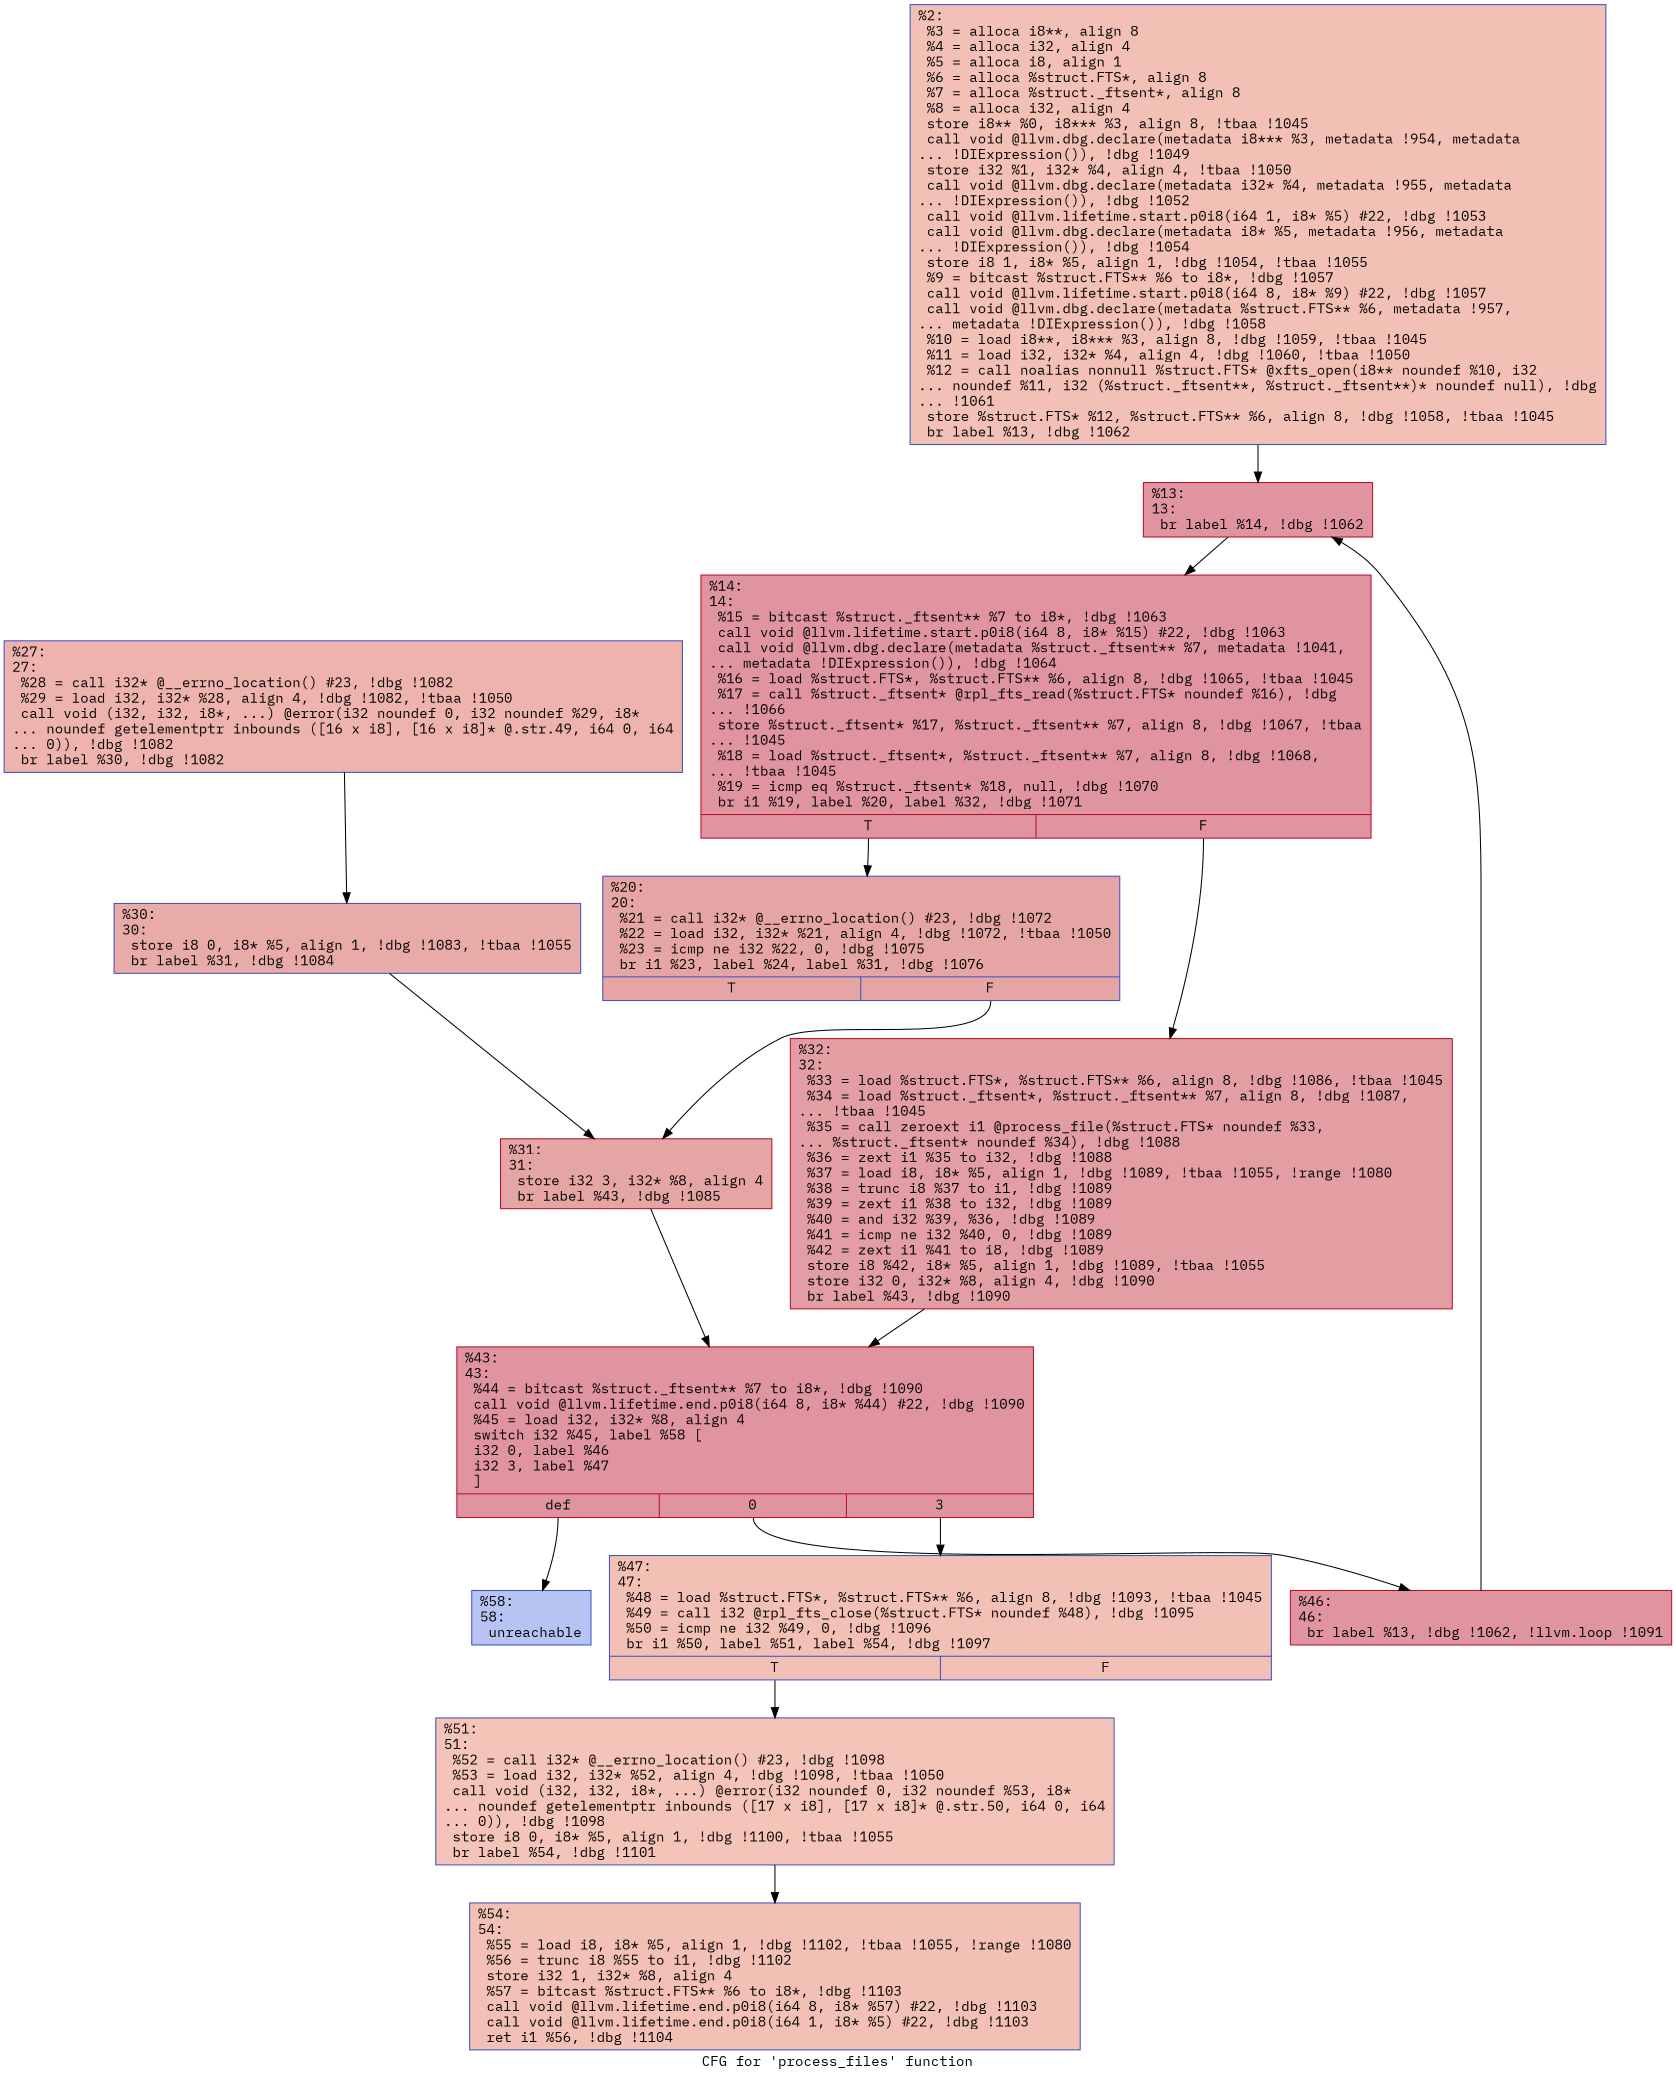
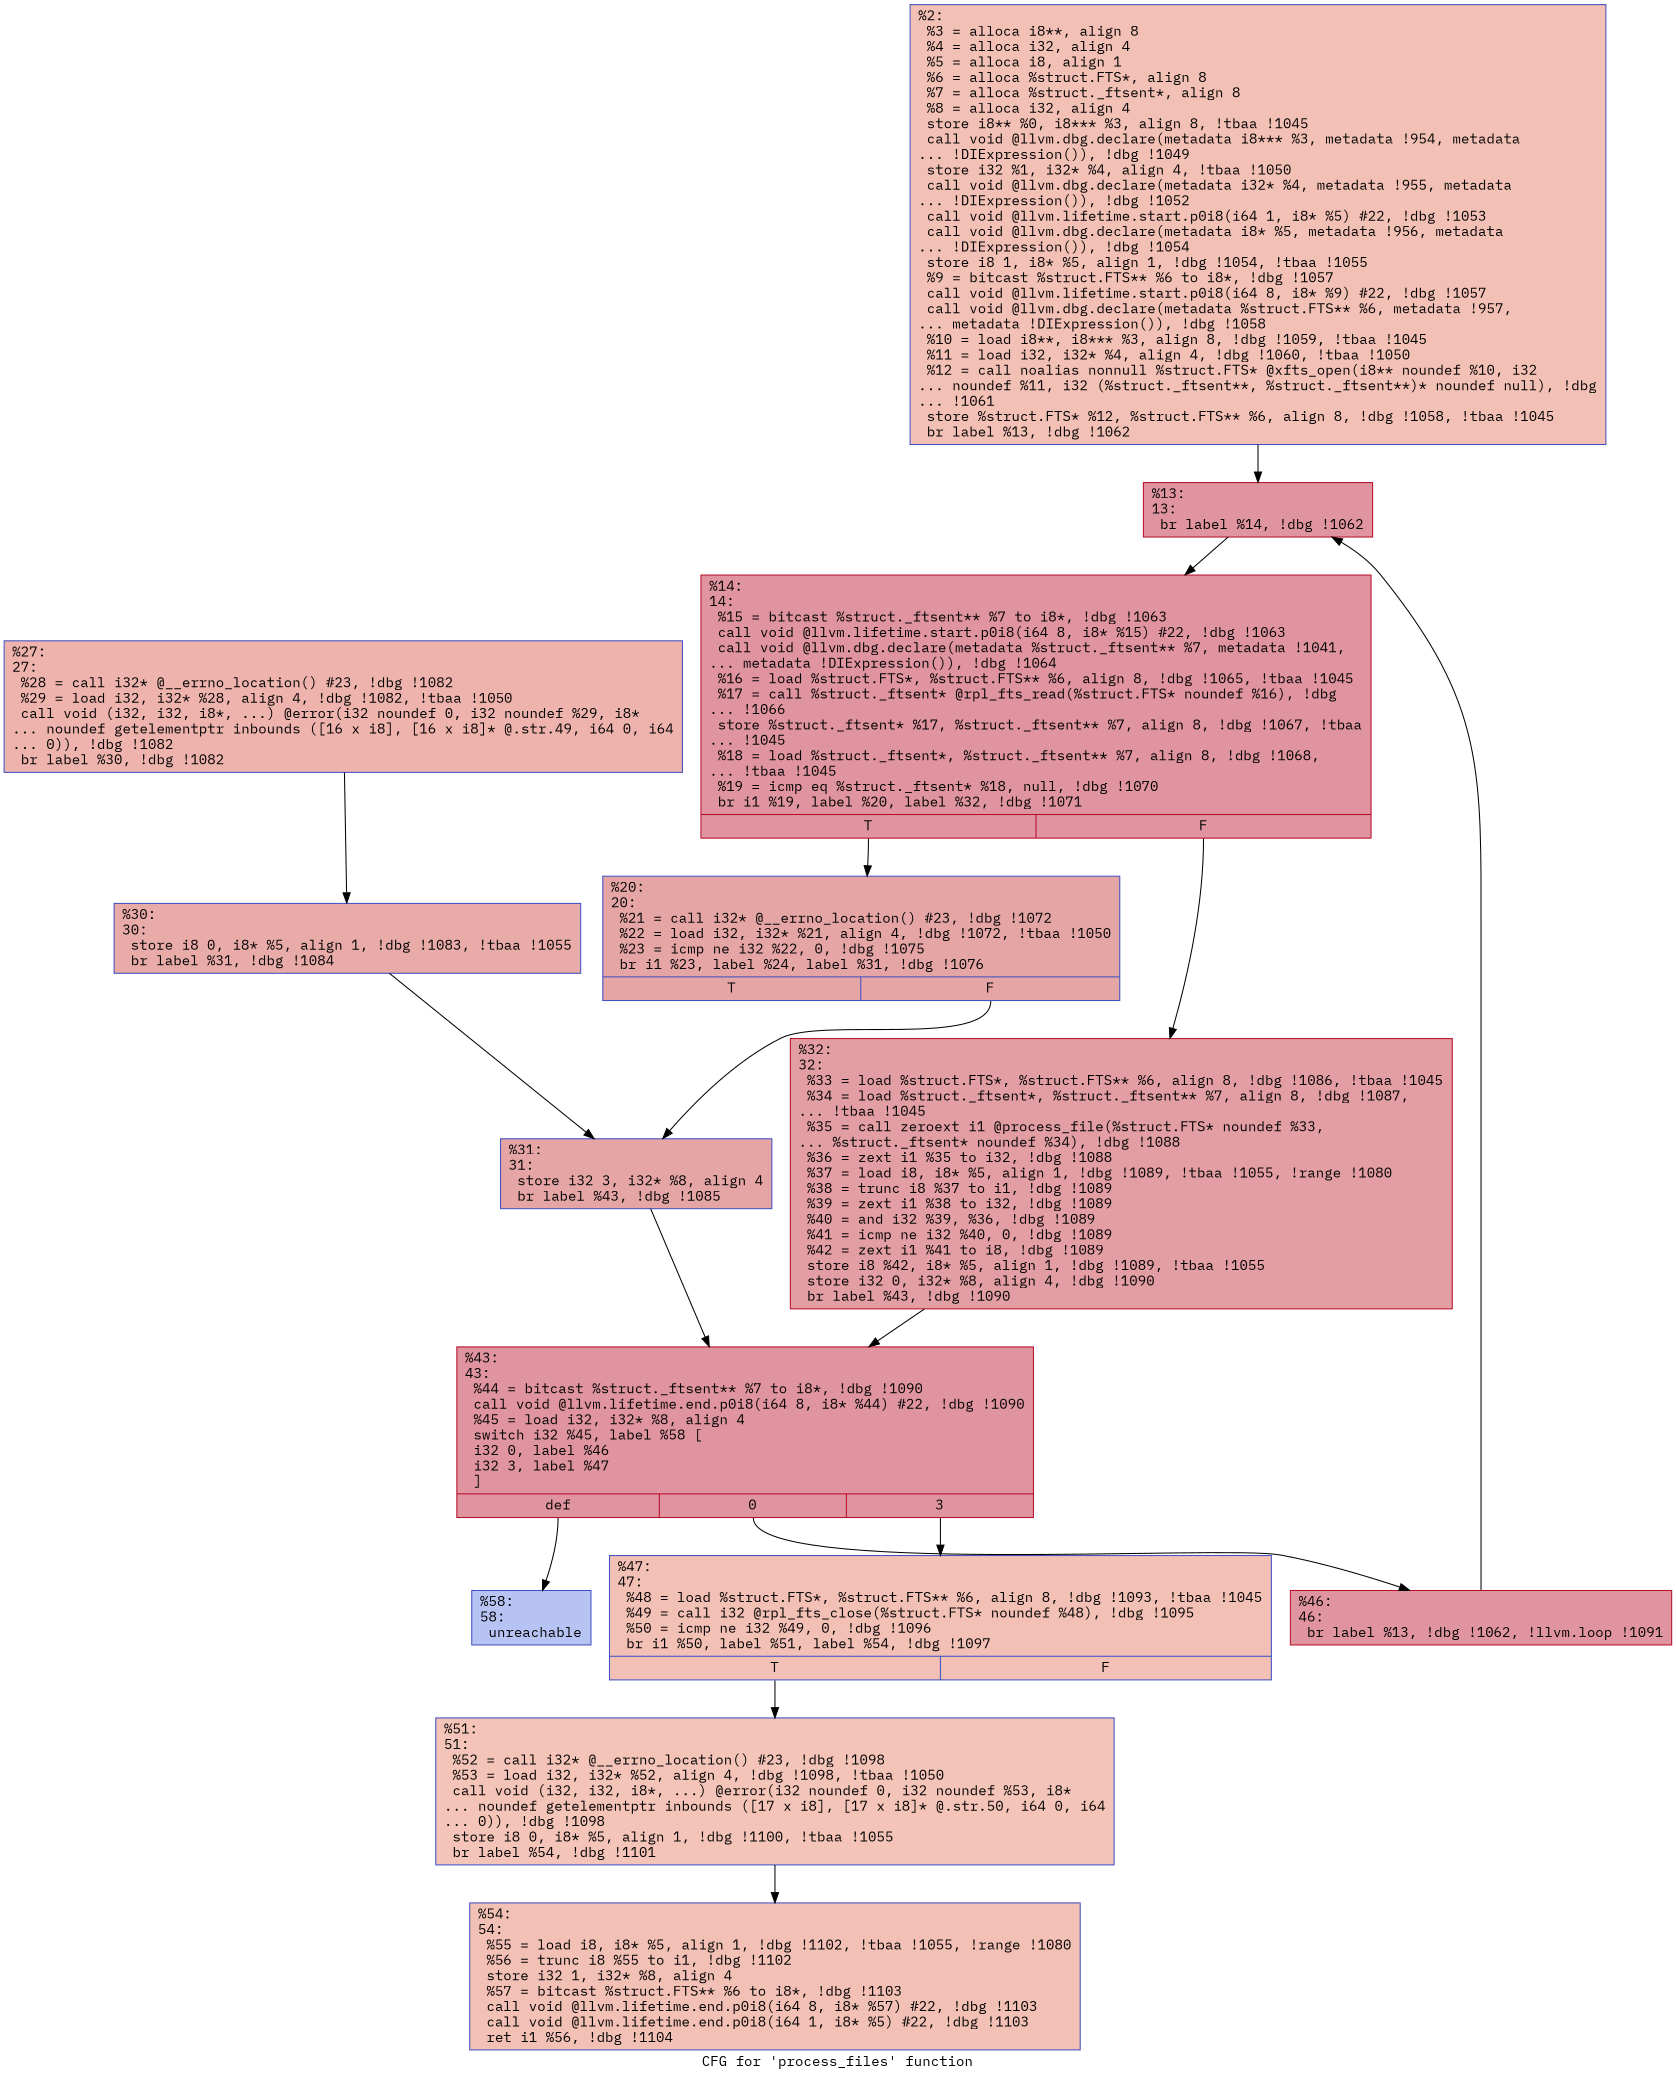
(636, 1174) -> (636, 1174)
